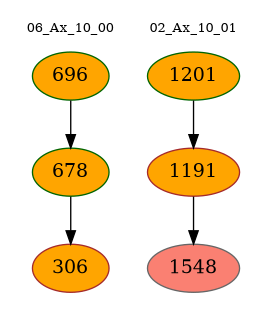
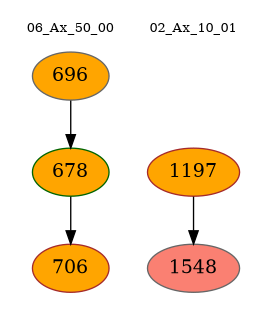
(71, 29) -> (71, 29)
(71, 76) -> (71, 76)
(194, 76) -> none
(194, 172) -> (194, 172)
(71, 268) -> (71, 268)
